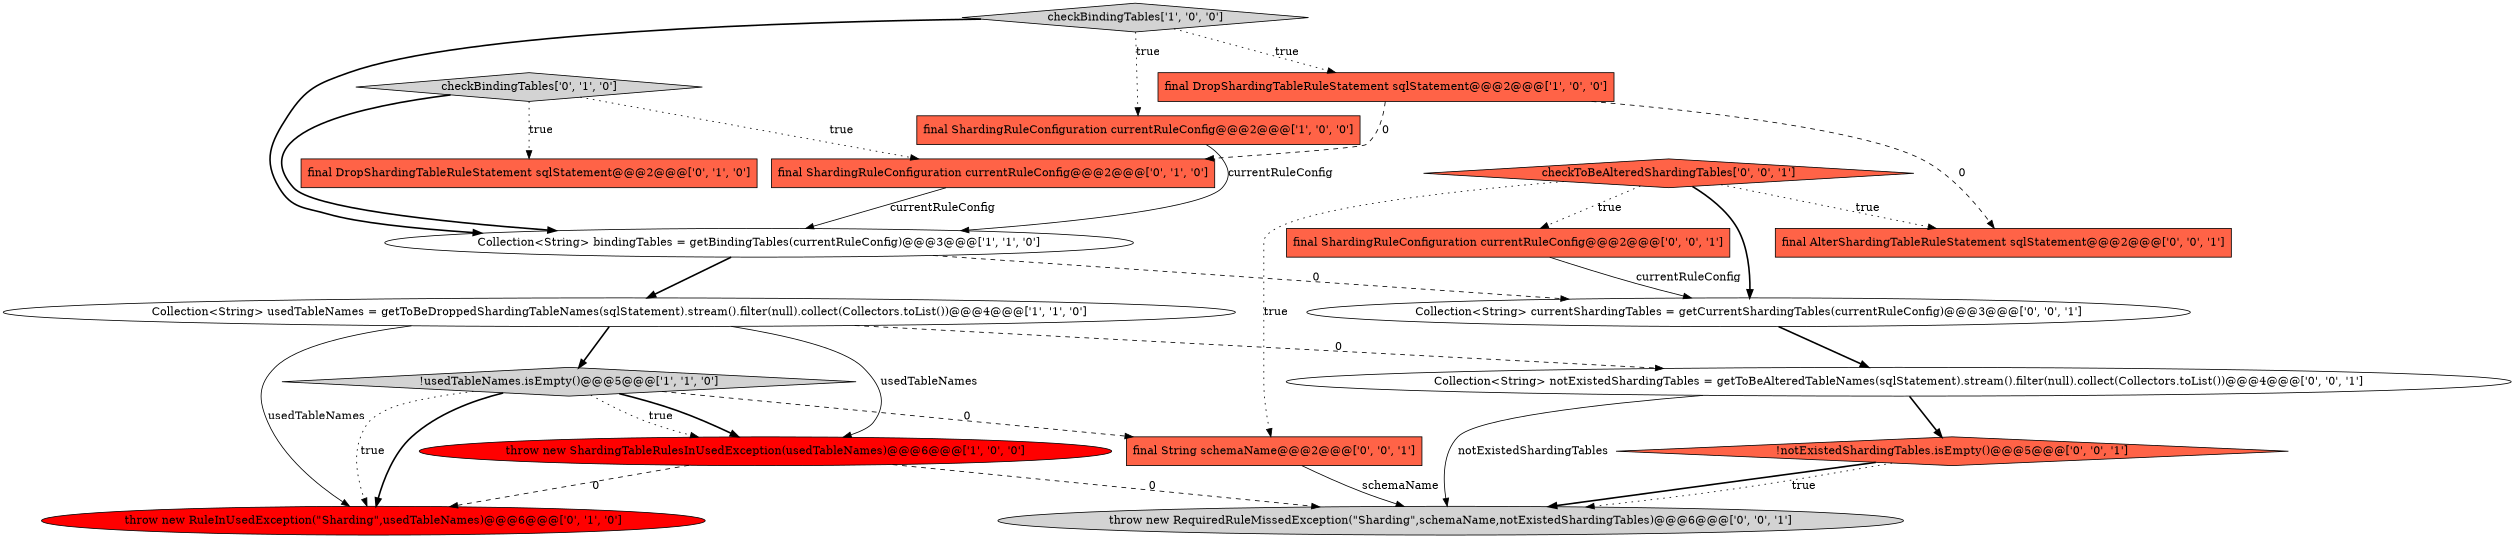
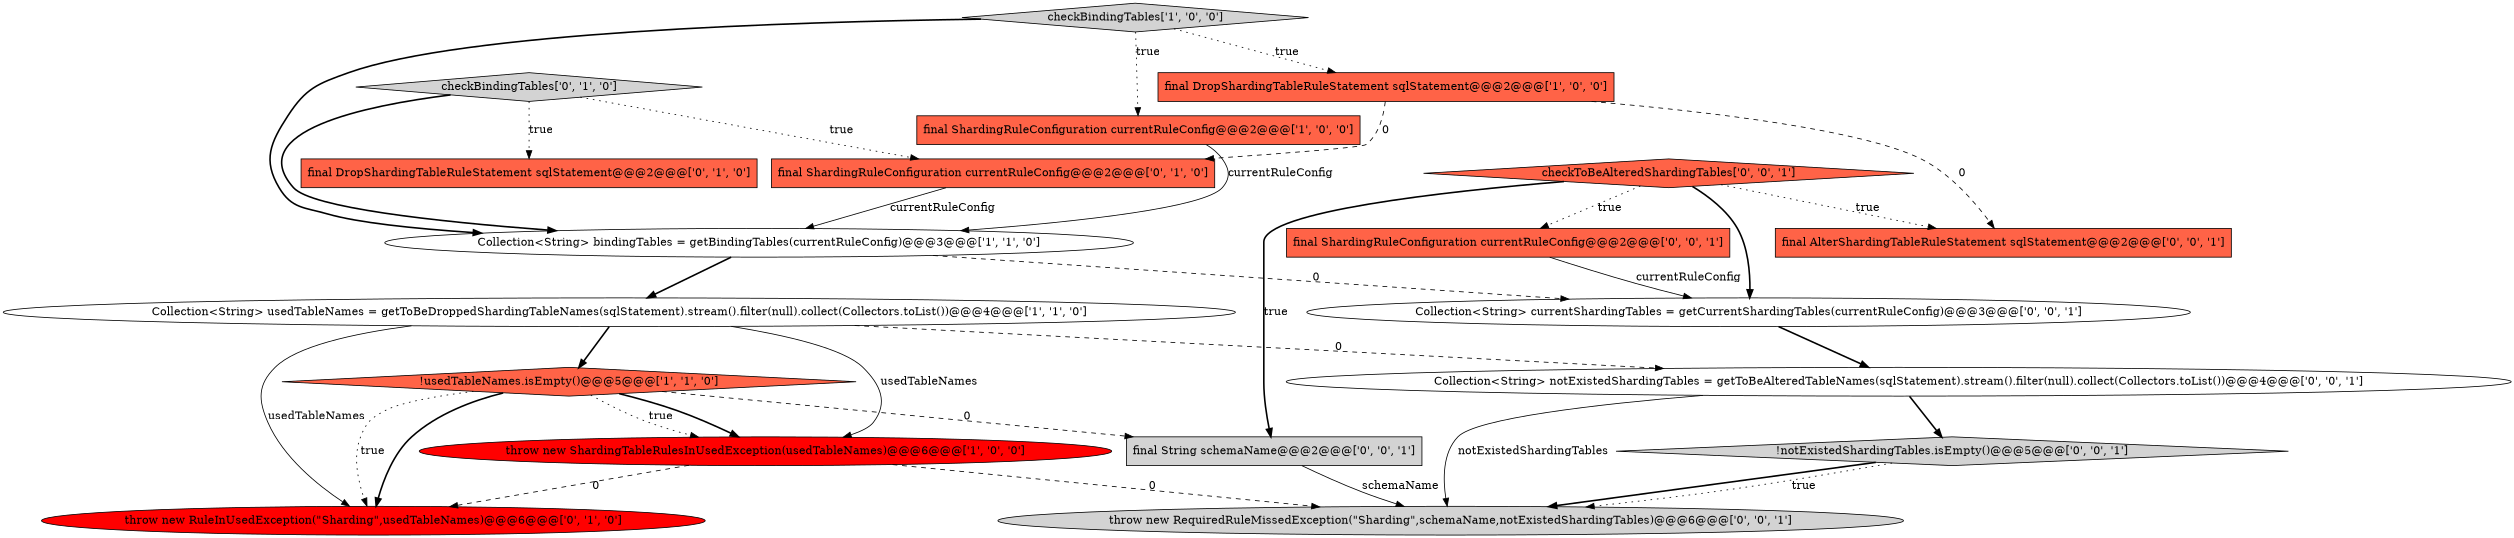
(1317, 215) -> (1317, 215)
(569, 382) -> (569, 382)
(1274, 451) -> (1274, 451)
(1952, 451) -> (1952, 451)
